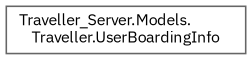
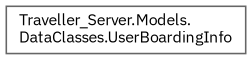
(126, 30) -> (126, 30)
